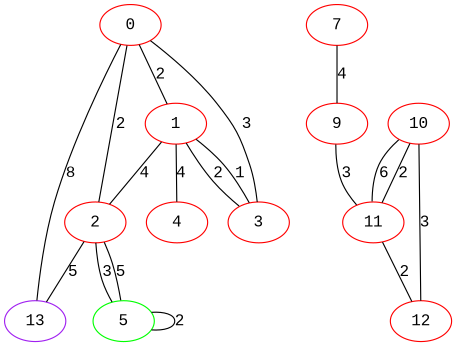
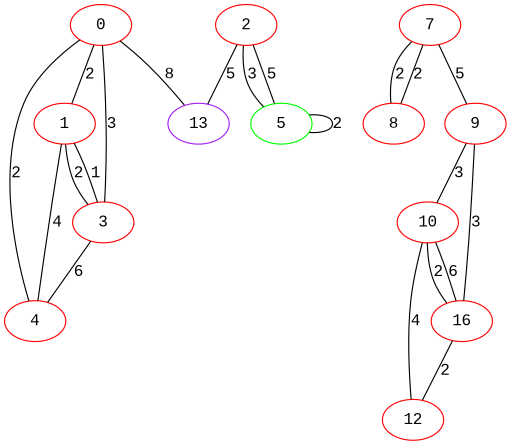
(342, 74) -> (460, 74)
(113, 124) -> (11, 160)
none -> (394, 124)
(136, 173) -> none
none -> (452, 173)
(373, 222) -> (462, 321)
(425, 222) -> (416, 321)
none -> (69, 272)
